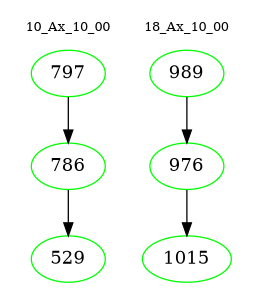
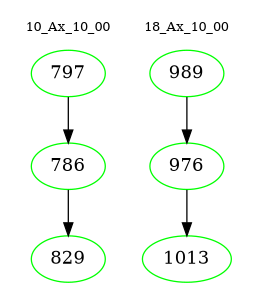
(68, 259) -> (68, 259)
(187, 259) -> (187, 259)
